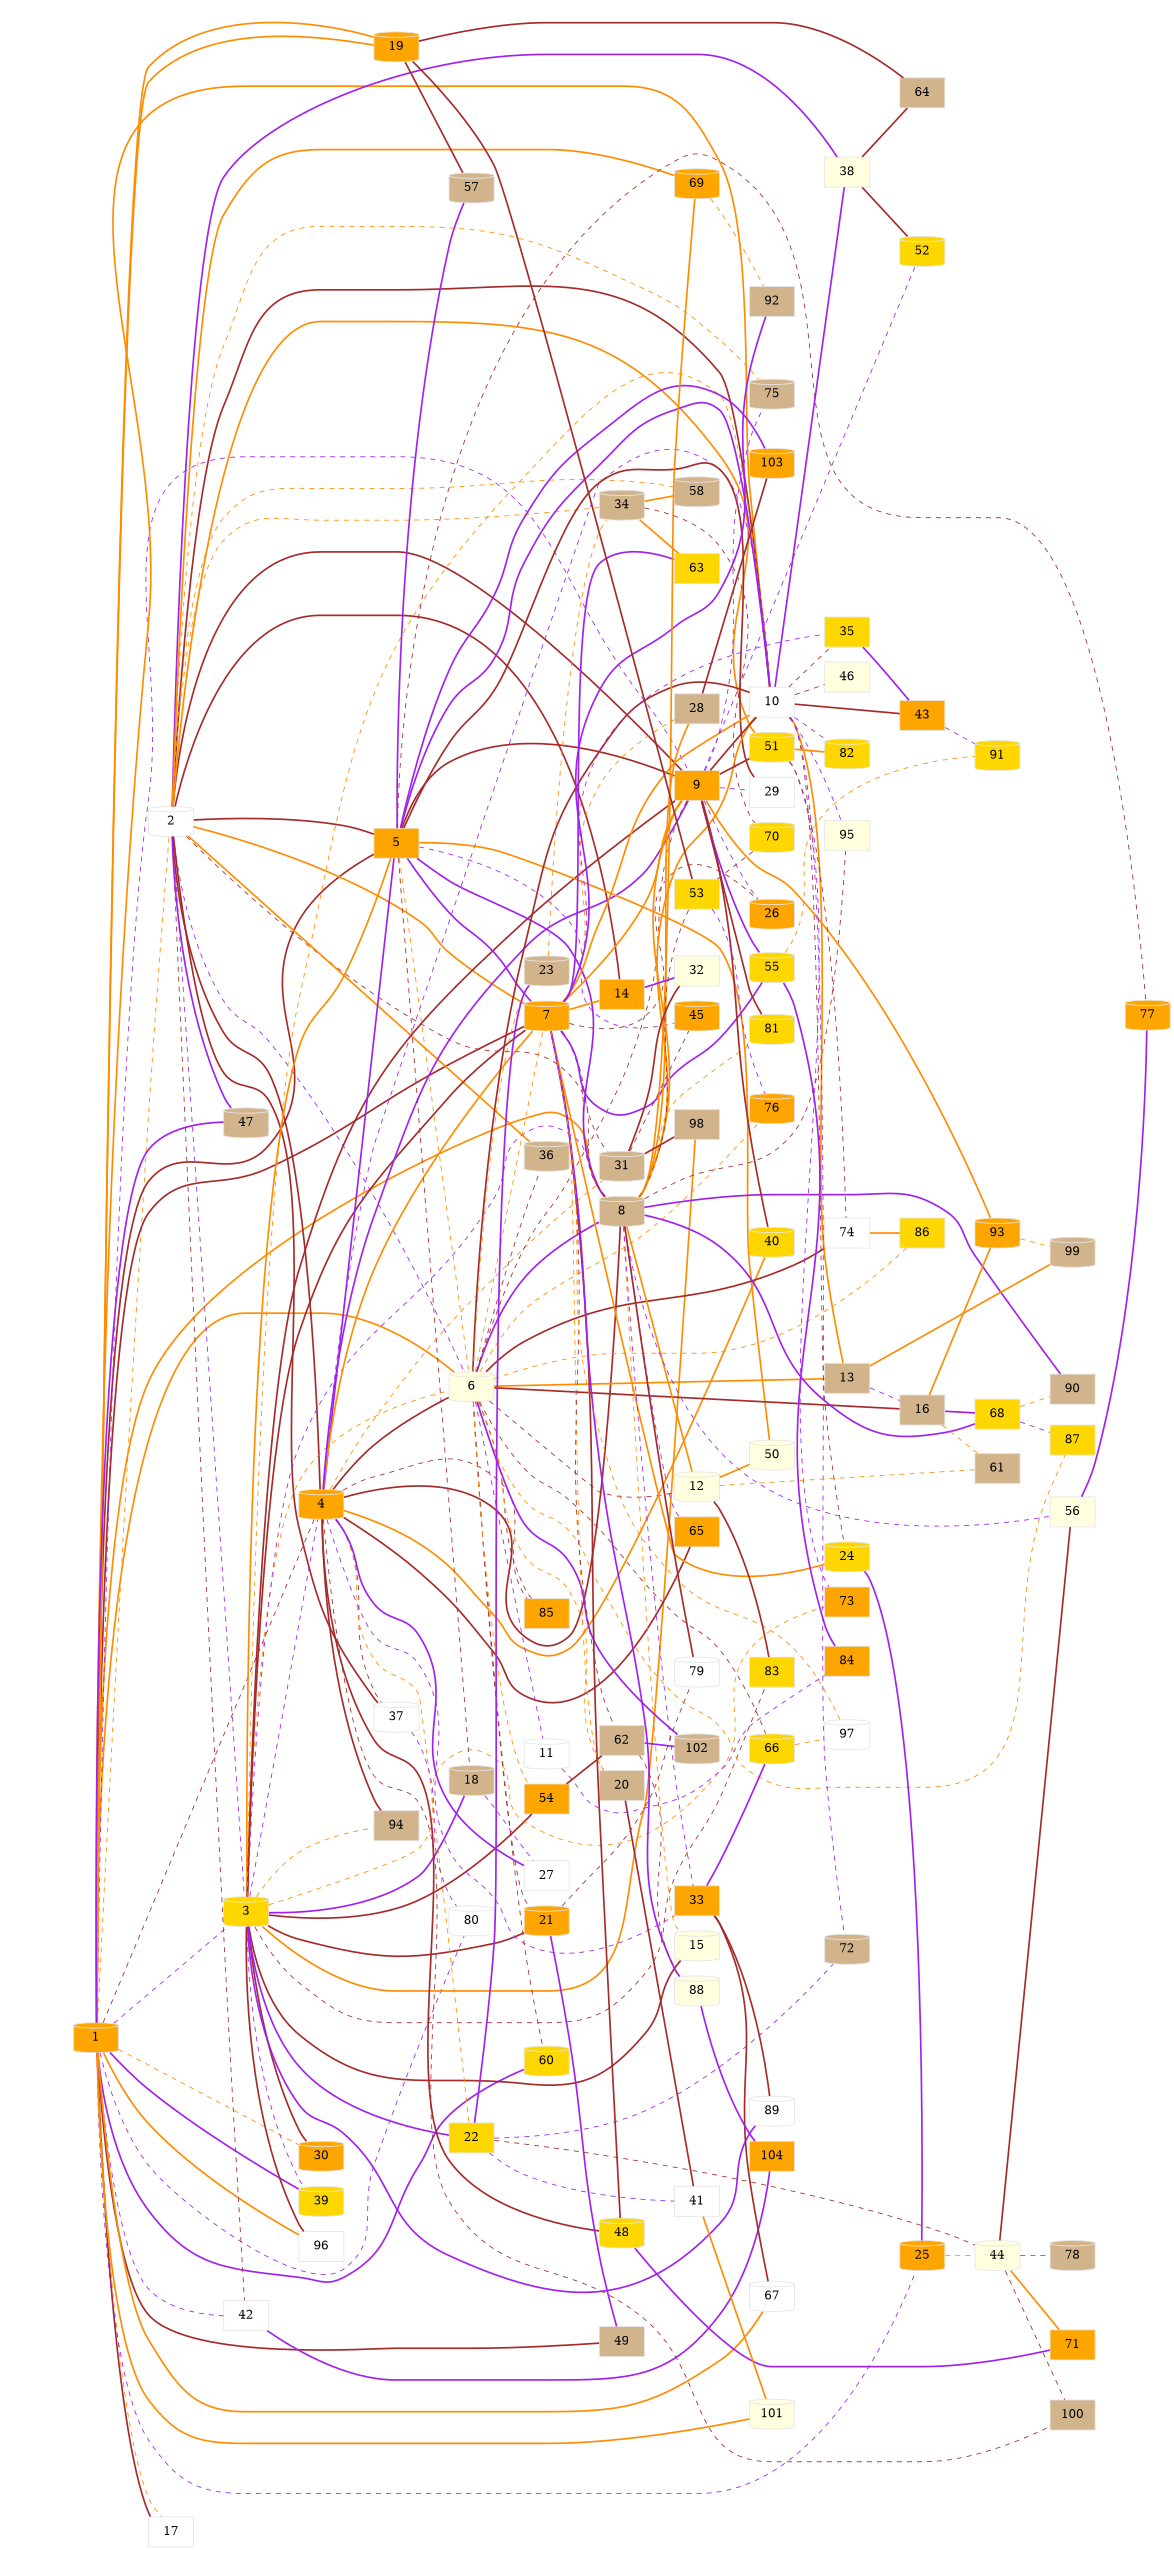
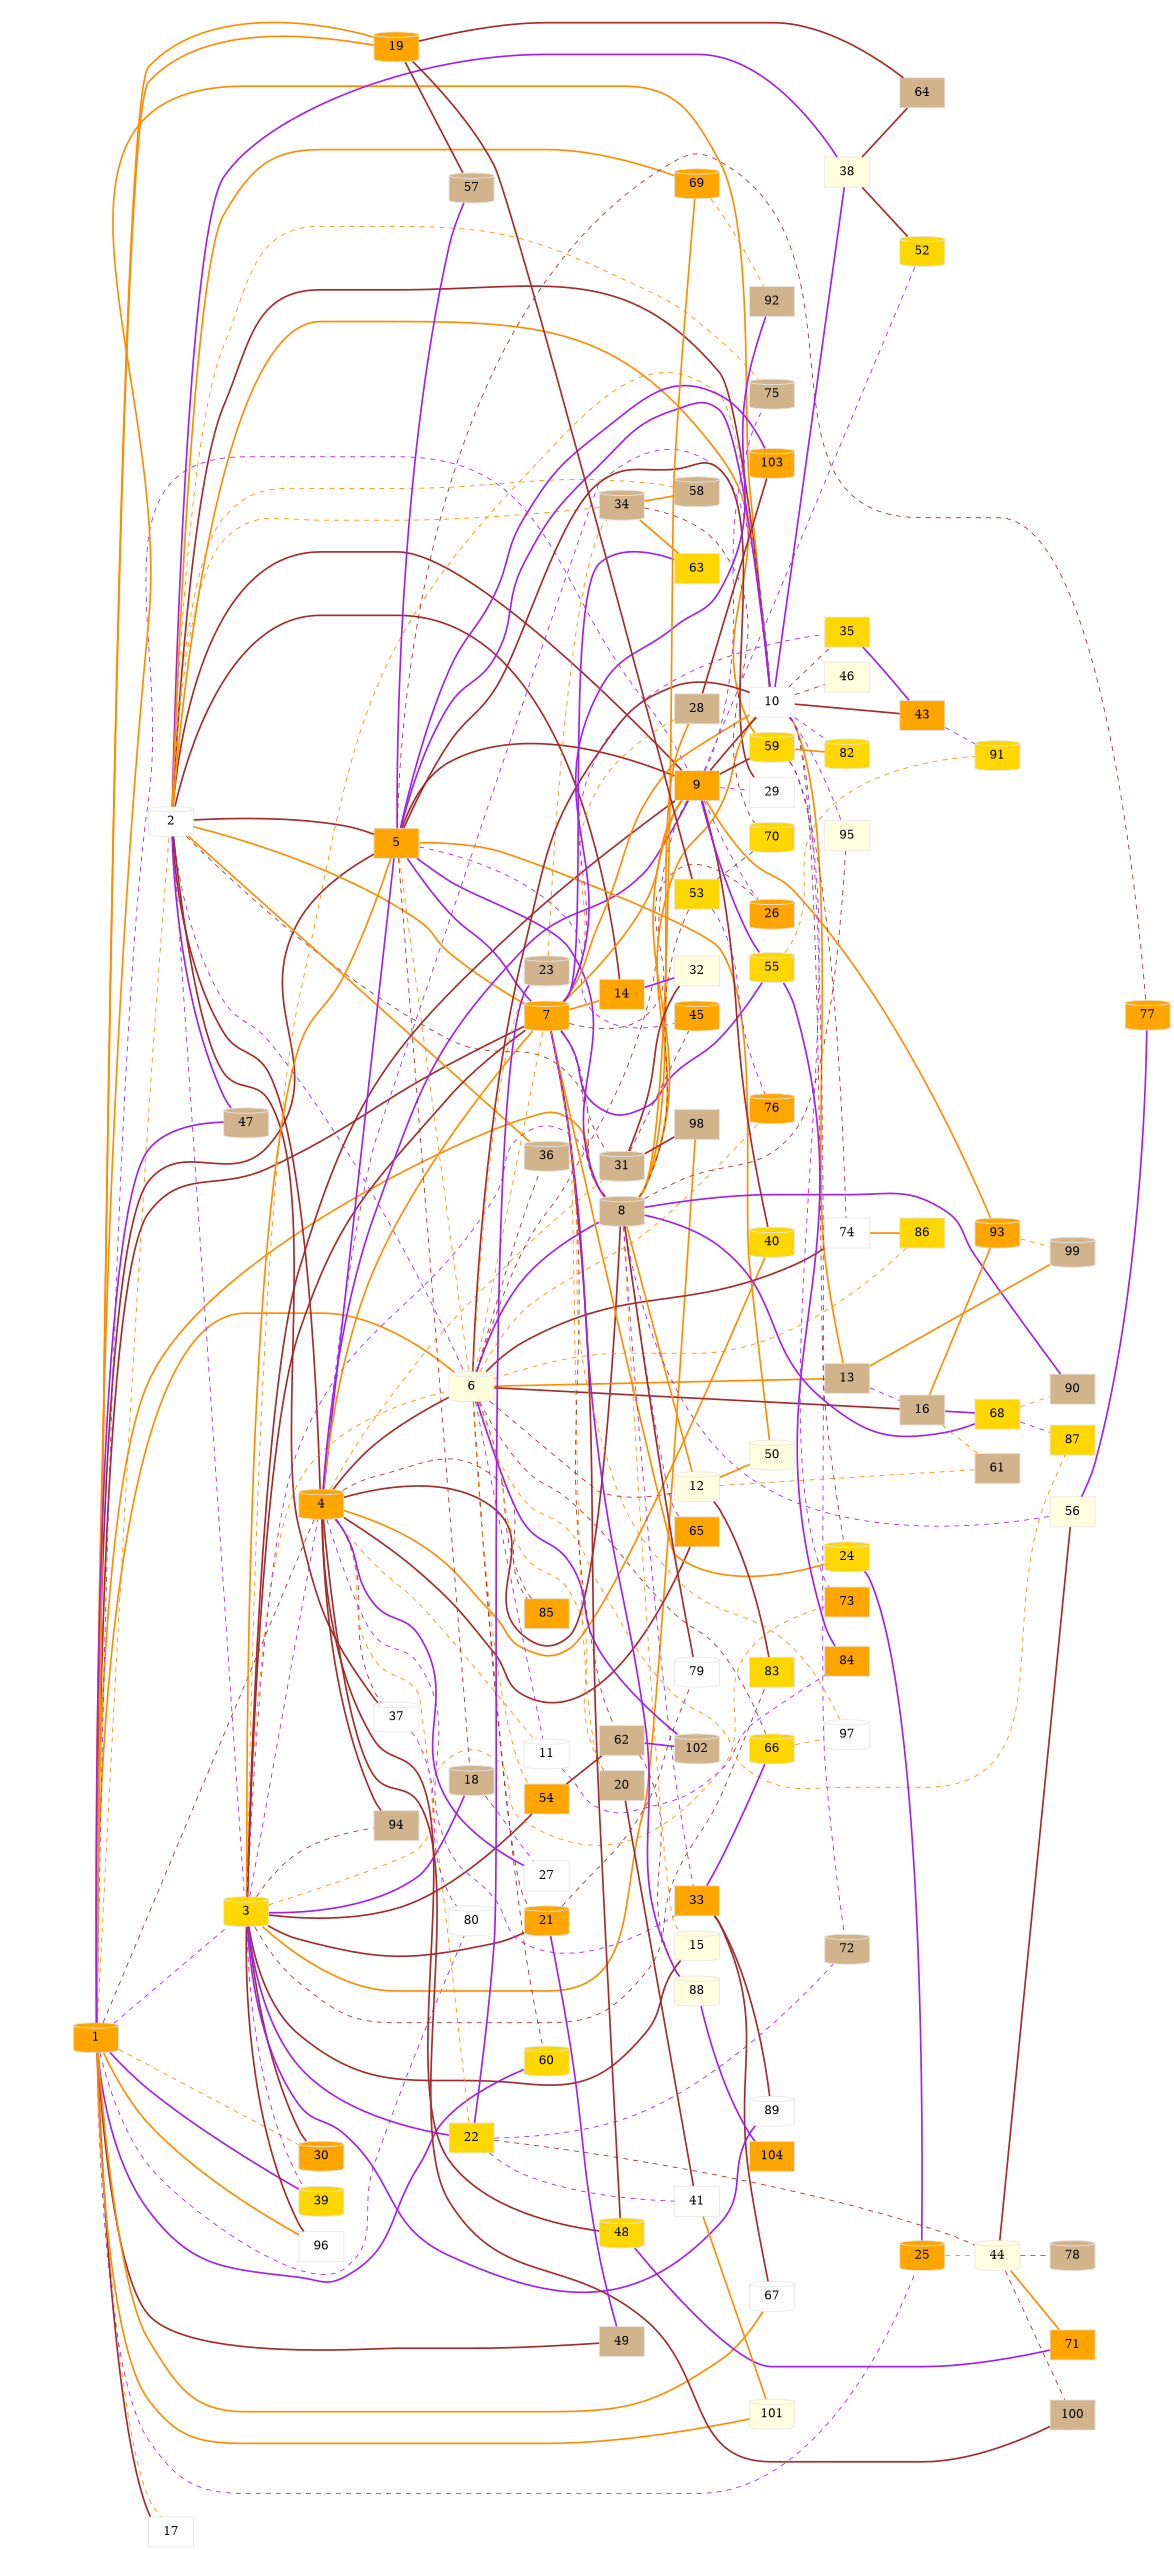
(772, 747) -> (772, 747)
(772, 1029) -> none
none -> (438, 1625)
(307, 1848) -> (307, 1848)
(449, 2201) -> (449, 2201)
(246, 2316) -> none
